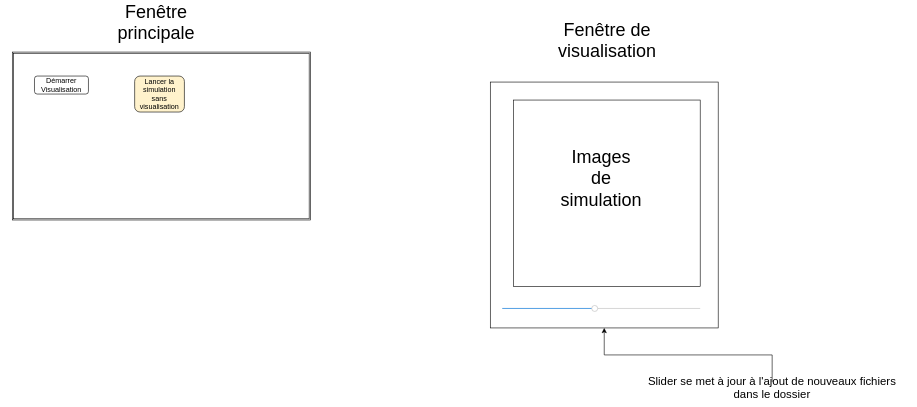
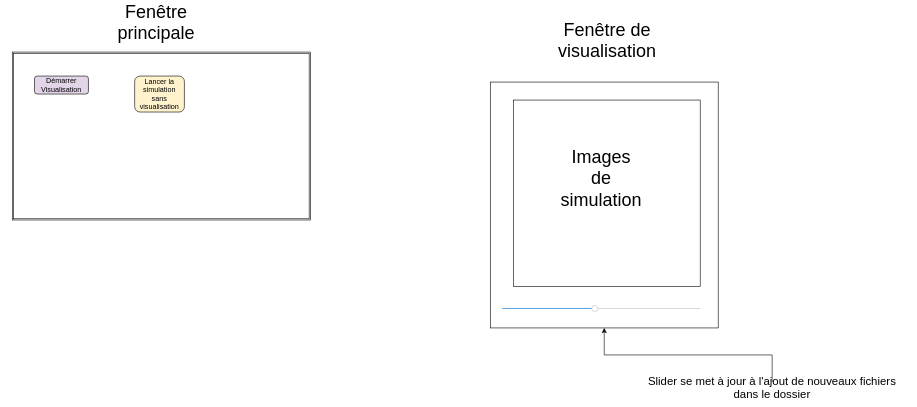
(62, 85) -> (62, 85)
